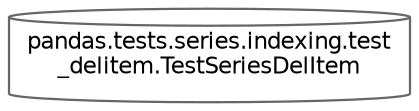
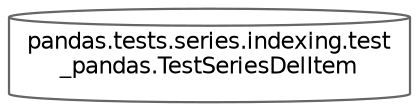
(210, 55) -> (210, 55)
